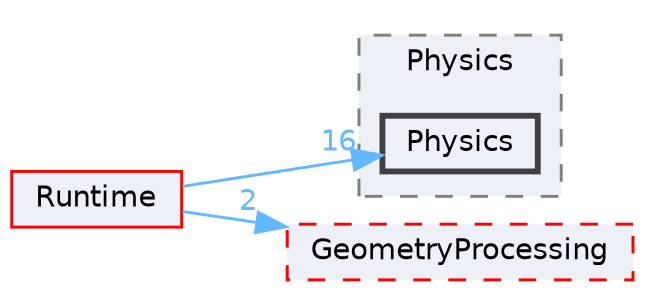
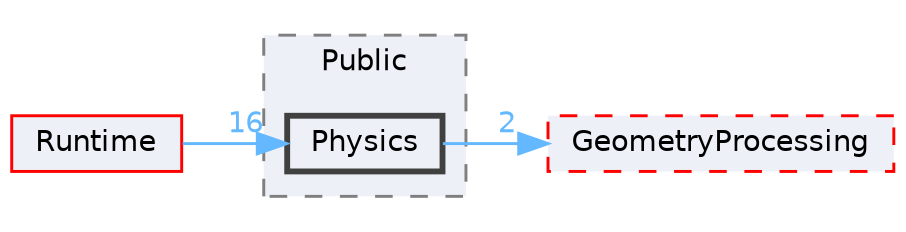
(460, 63) -> (365, 63)
(219, 217) -> (485, 144)
